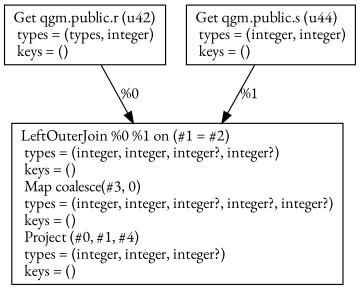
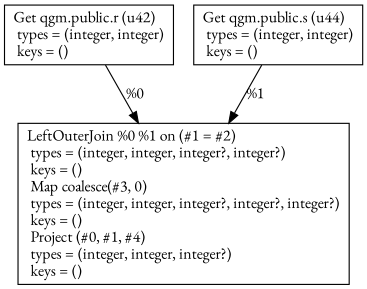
(85, 35) -> (89, 35)
